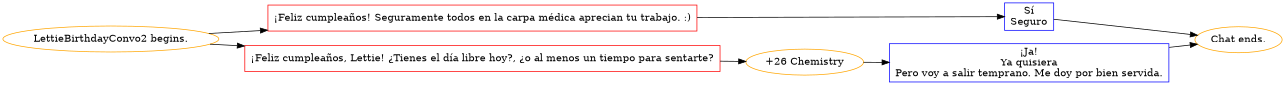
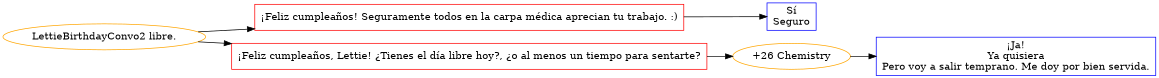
(111, 39) -> (104, 37)
(1239, 40) -> none
